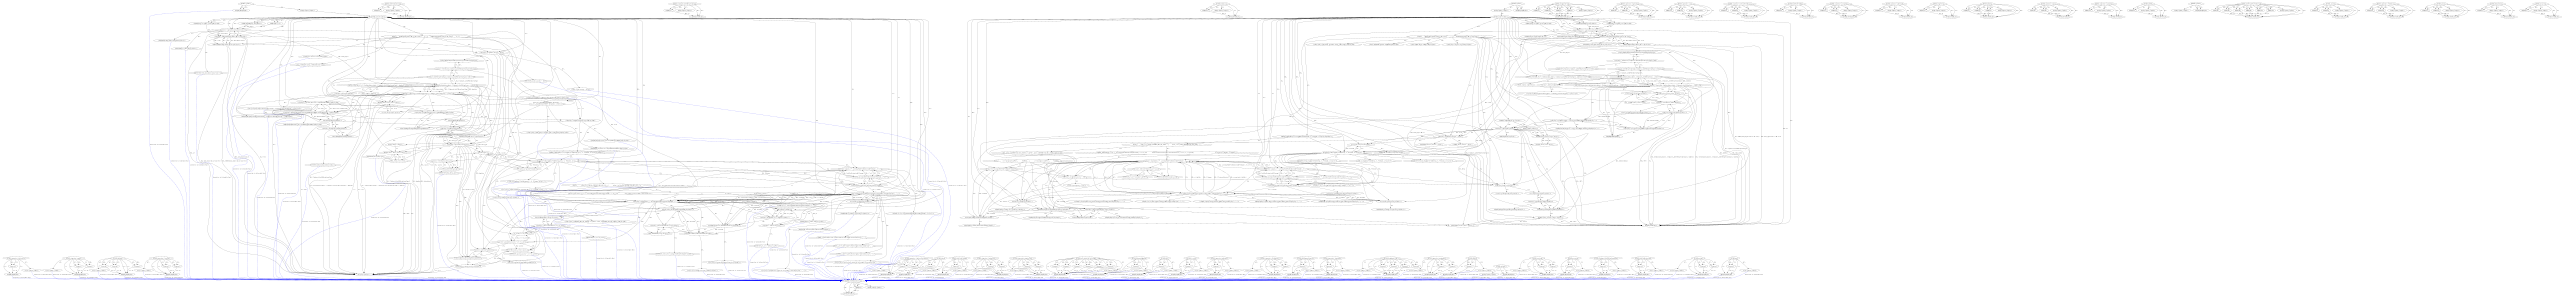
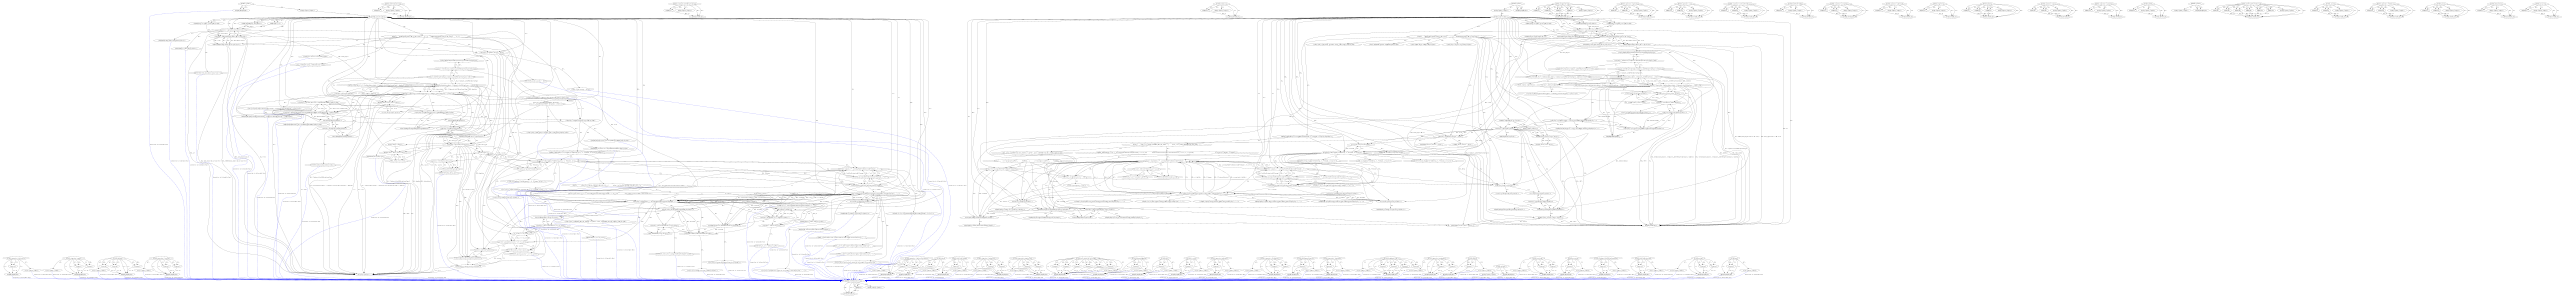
(522, 262) -> none
